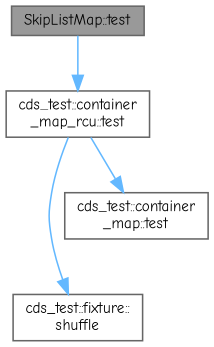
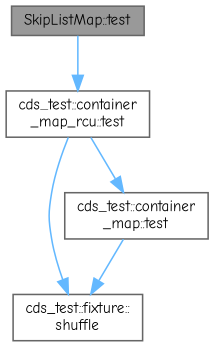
none -> (111, 260)
